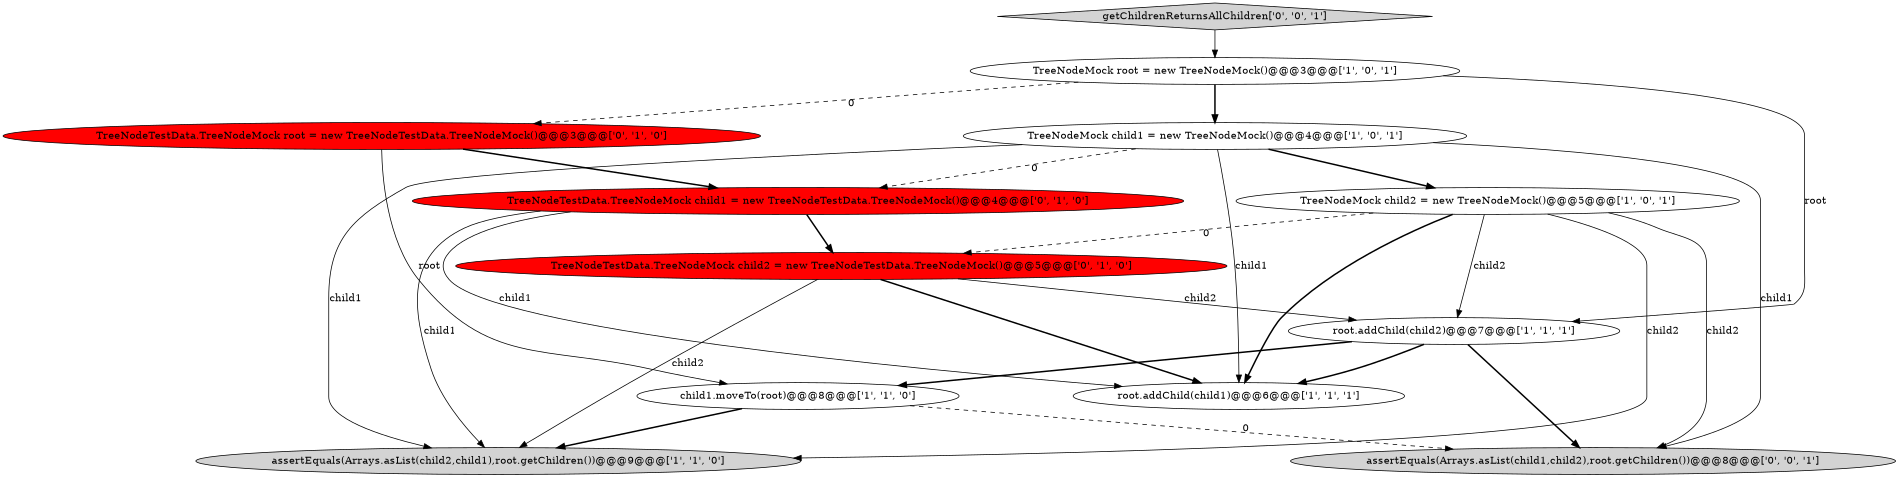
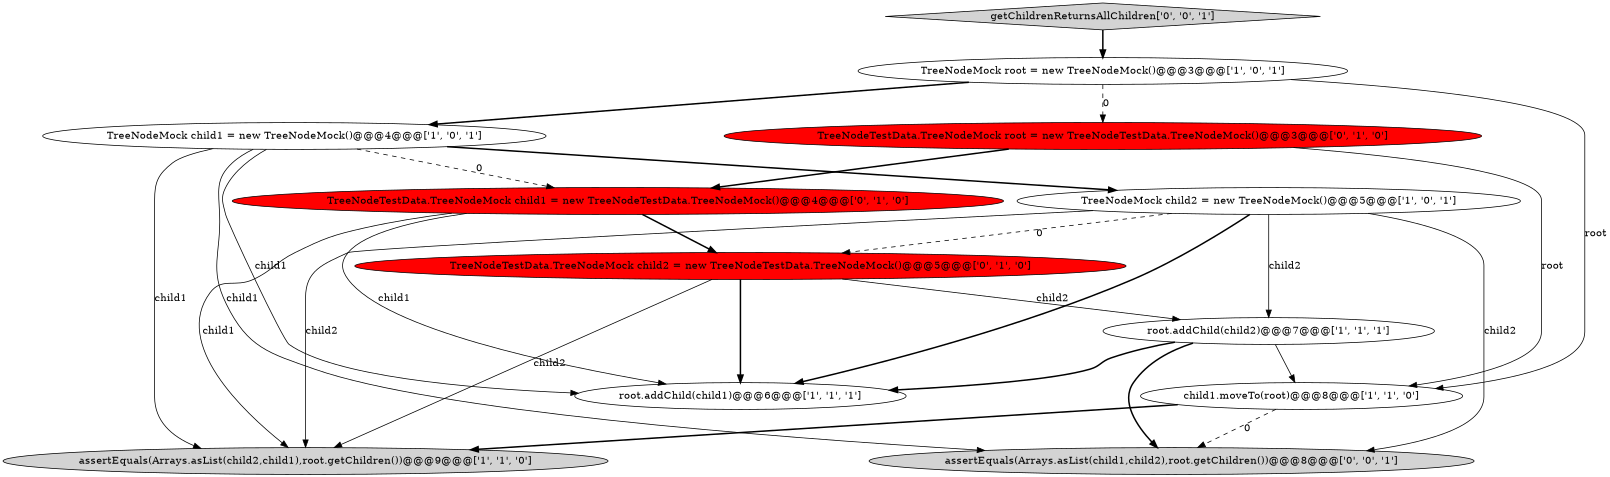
(1215, 40) -> (1103, 40)
(1805, 142) -> (1585, 161)
(1118, 364) -> (1283, 360)
